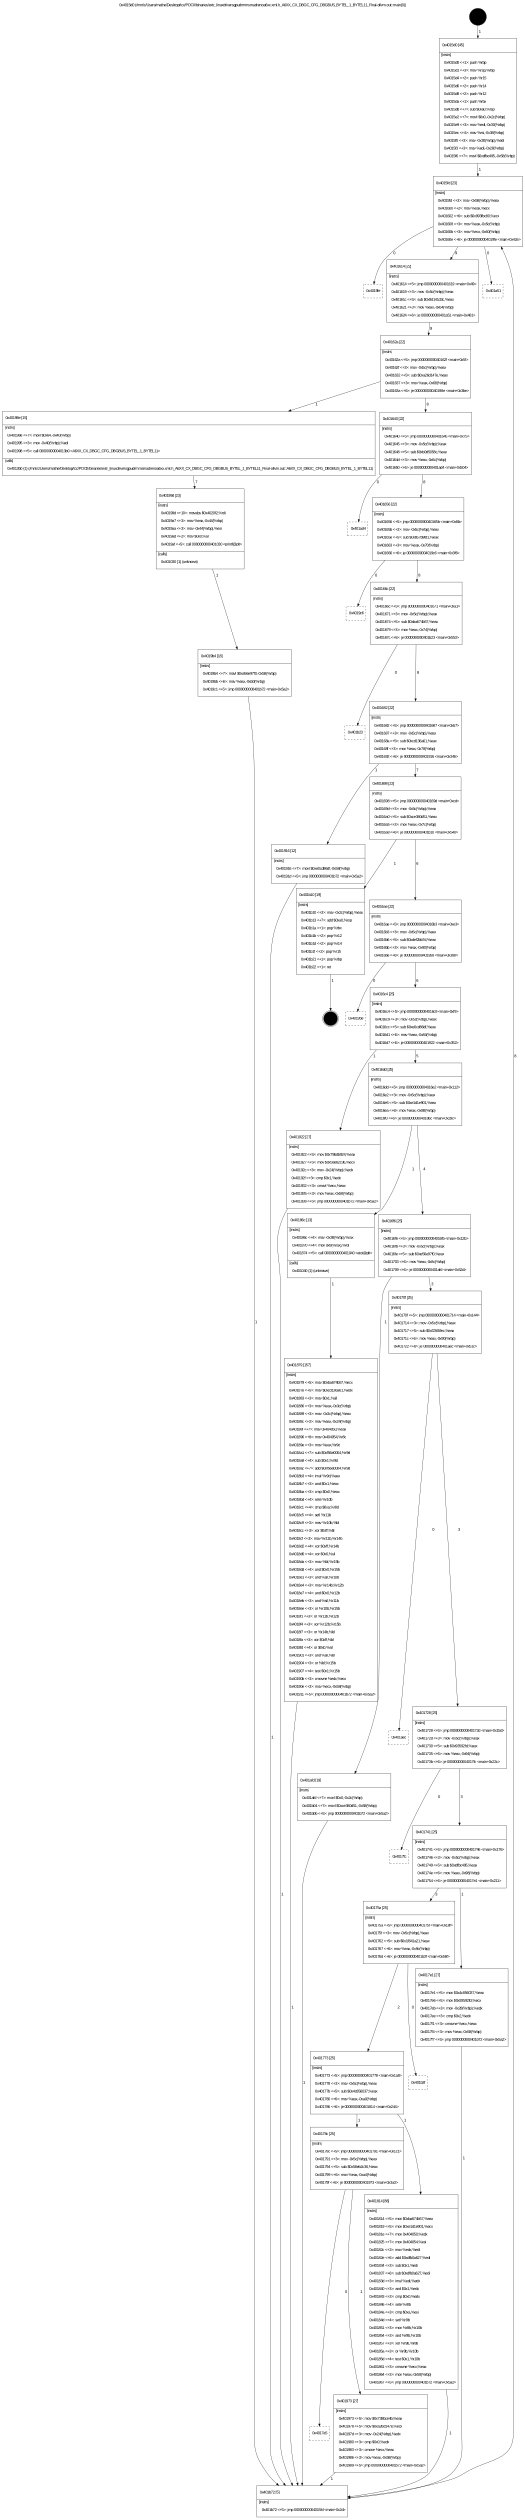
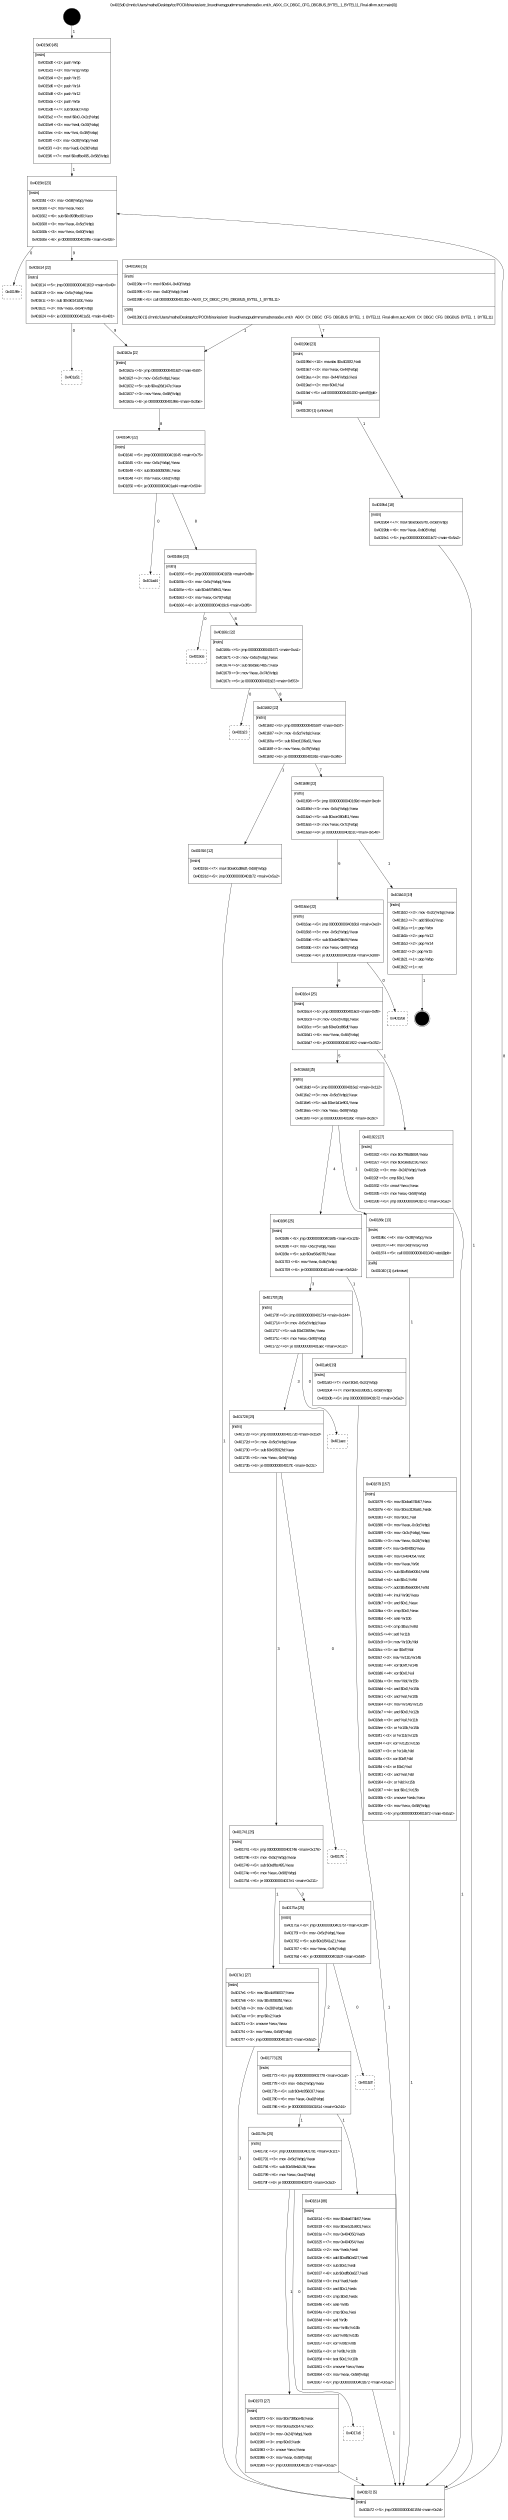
(488, 264) -> (72, 346)
(336, 396) -> (229, 337)
